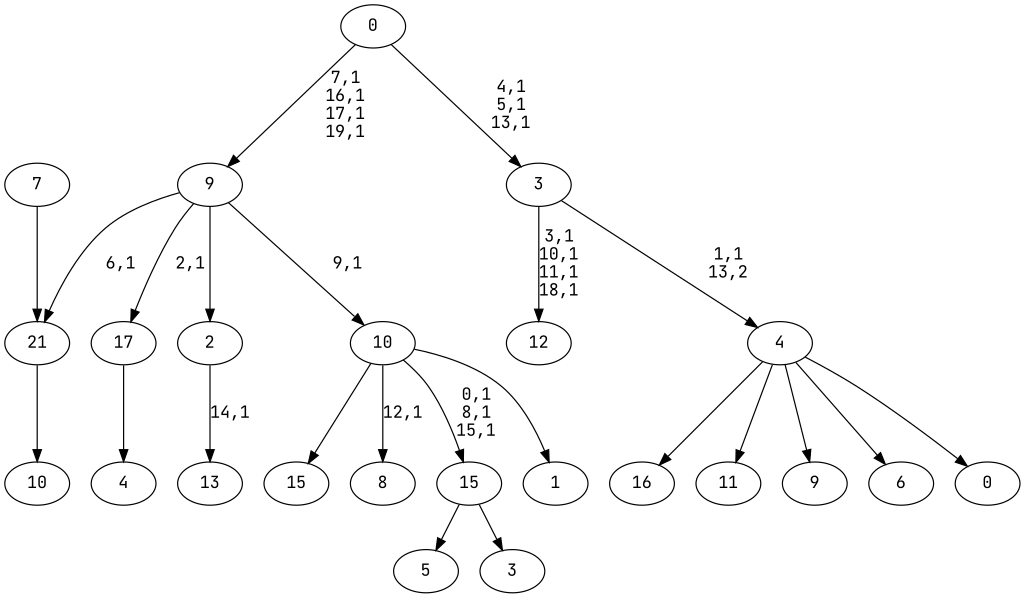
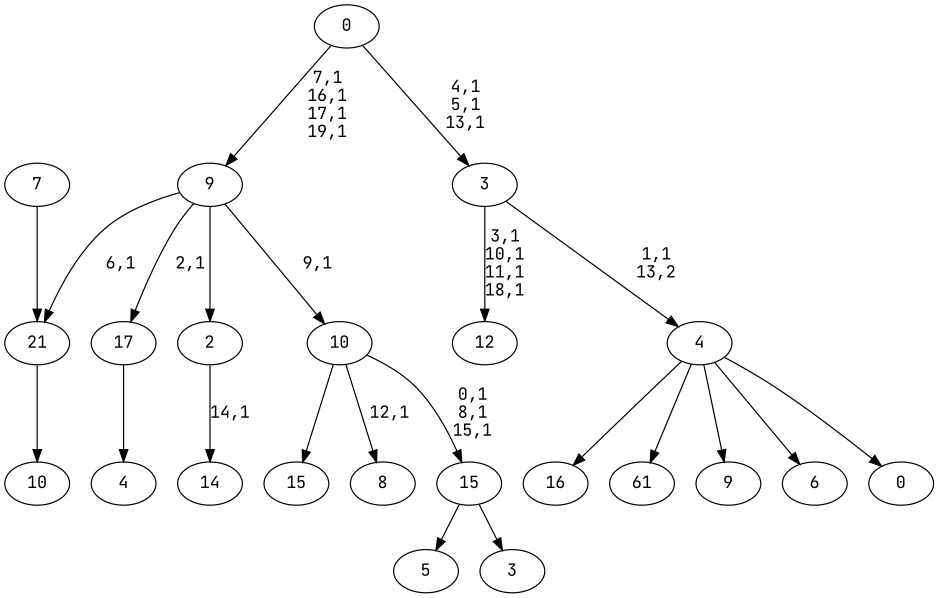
(210, 484) -> (210, 484)
(556, 484) -> none
(728, 484) -> (642, 484)
